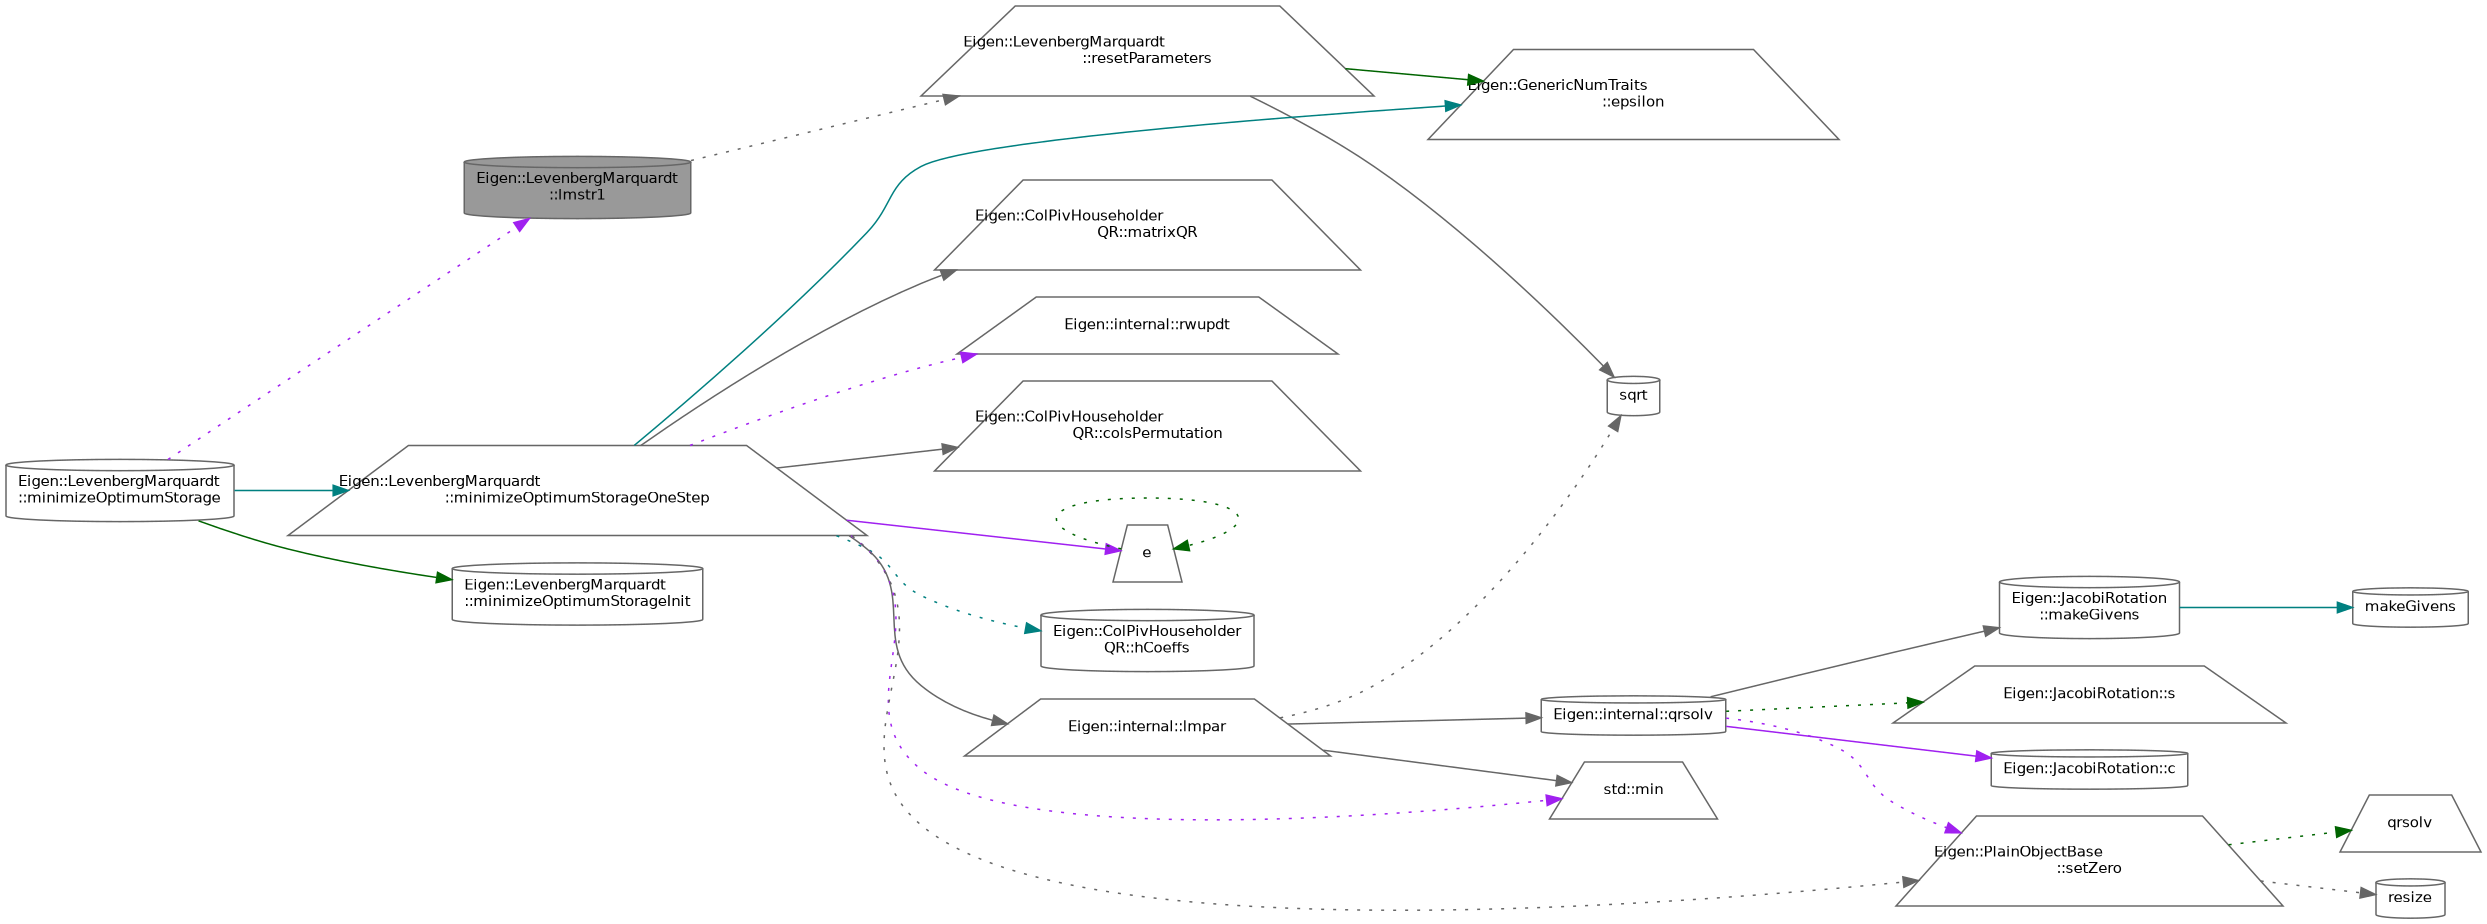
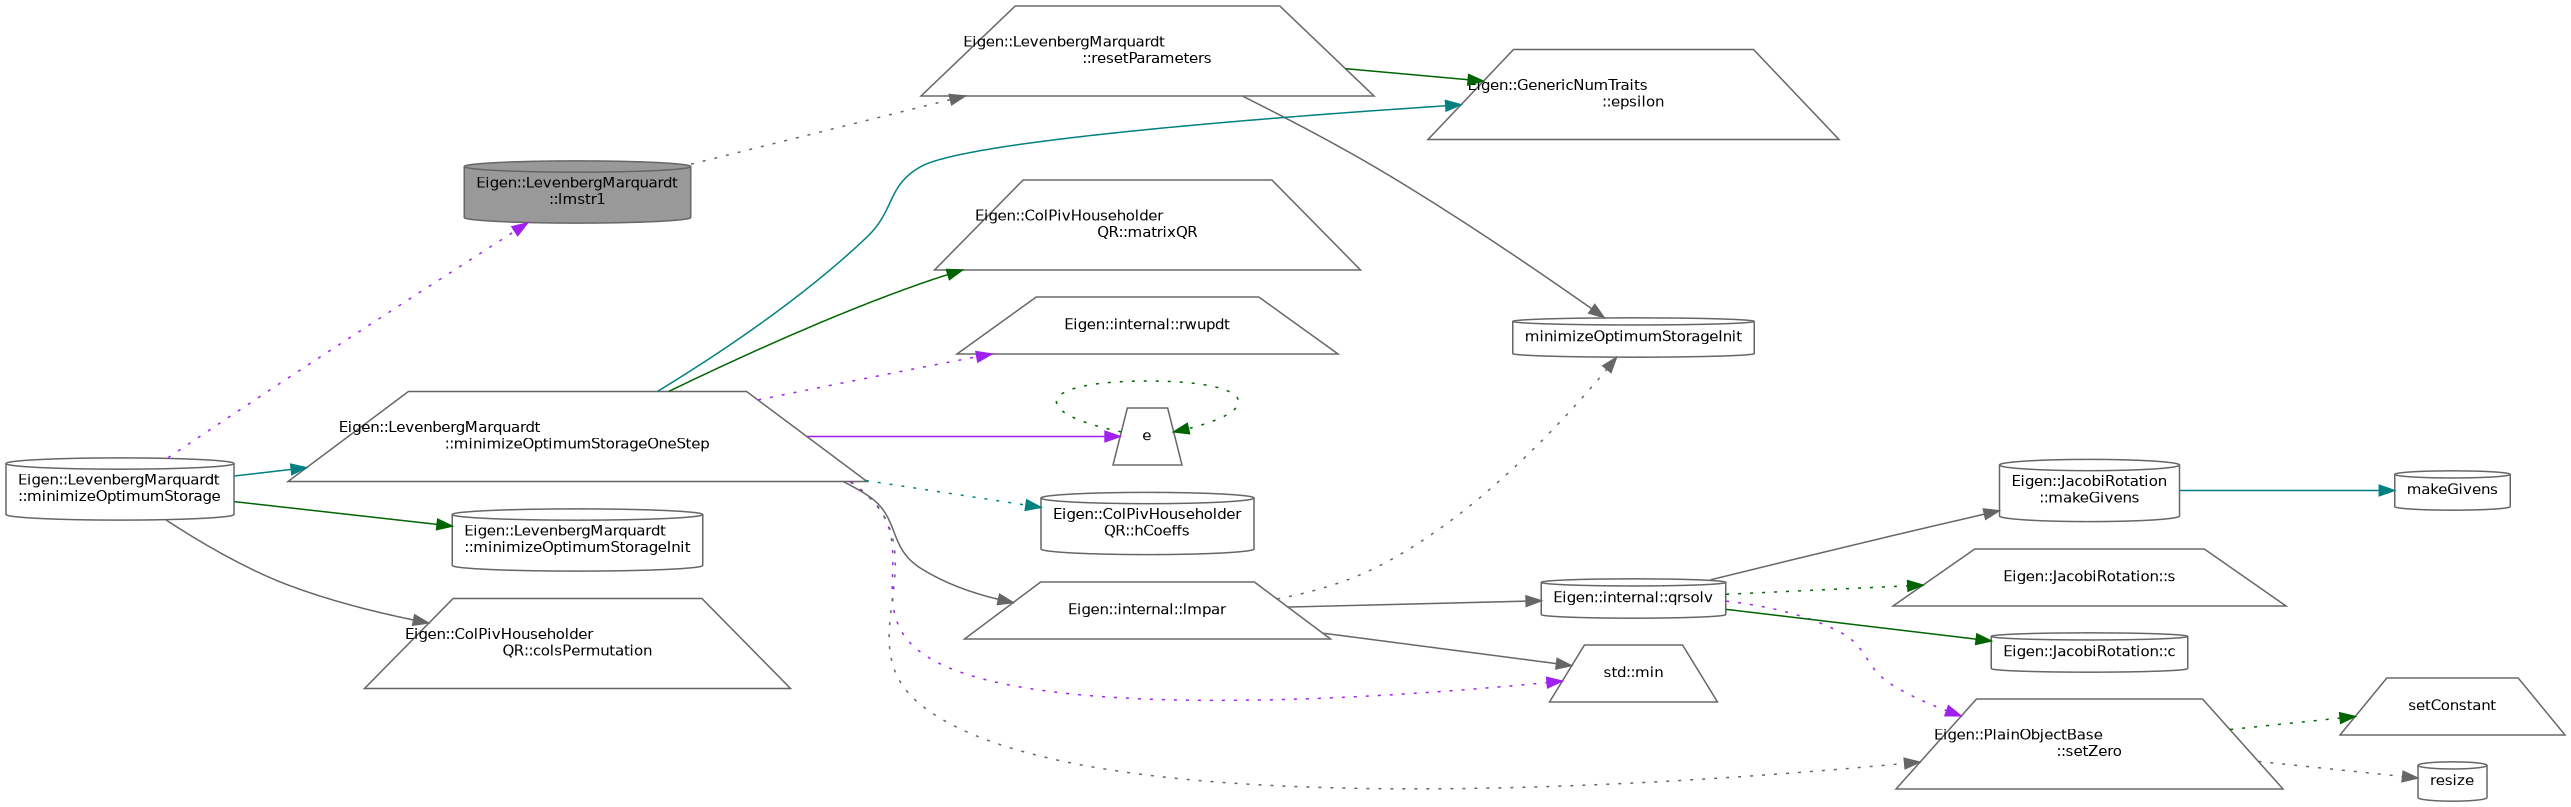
(787, 352) -> (806, 329)
(1634, 396) -> (1634, 337)
(860, 459) -> (284, 583)
(1851, 741) -> (1851, 624)
(2410, 823) -> (2452, 706)
